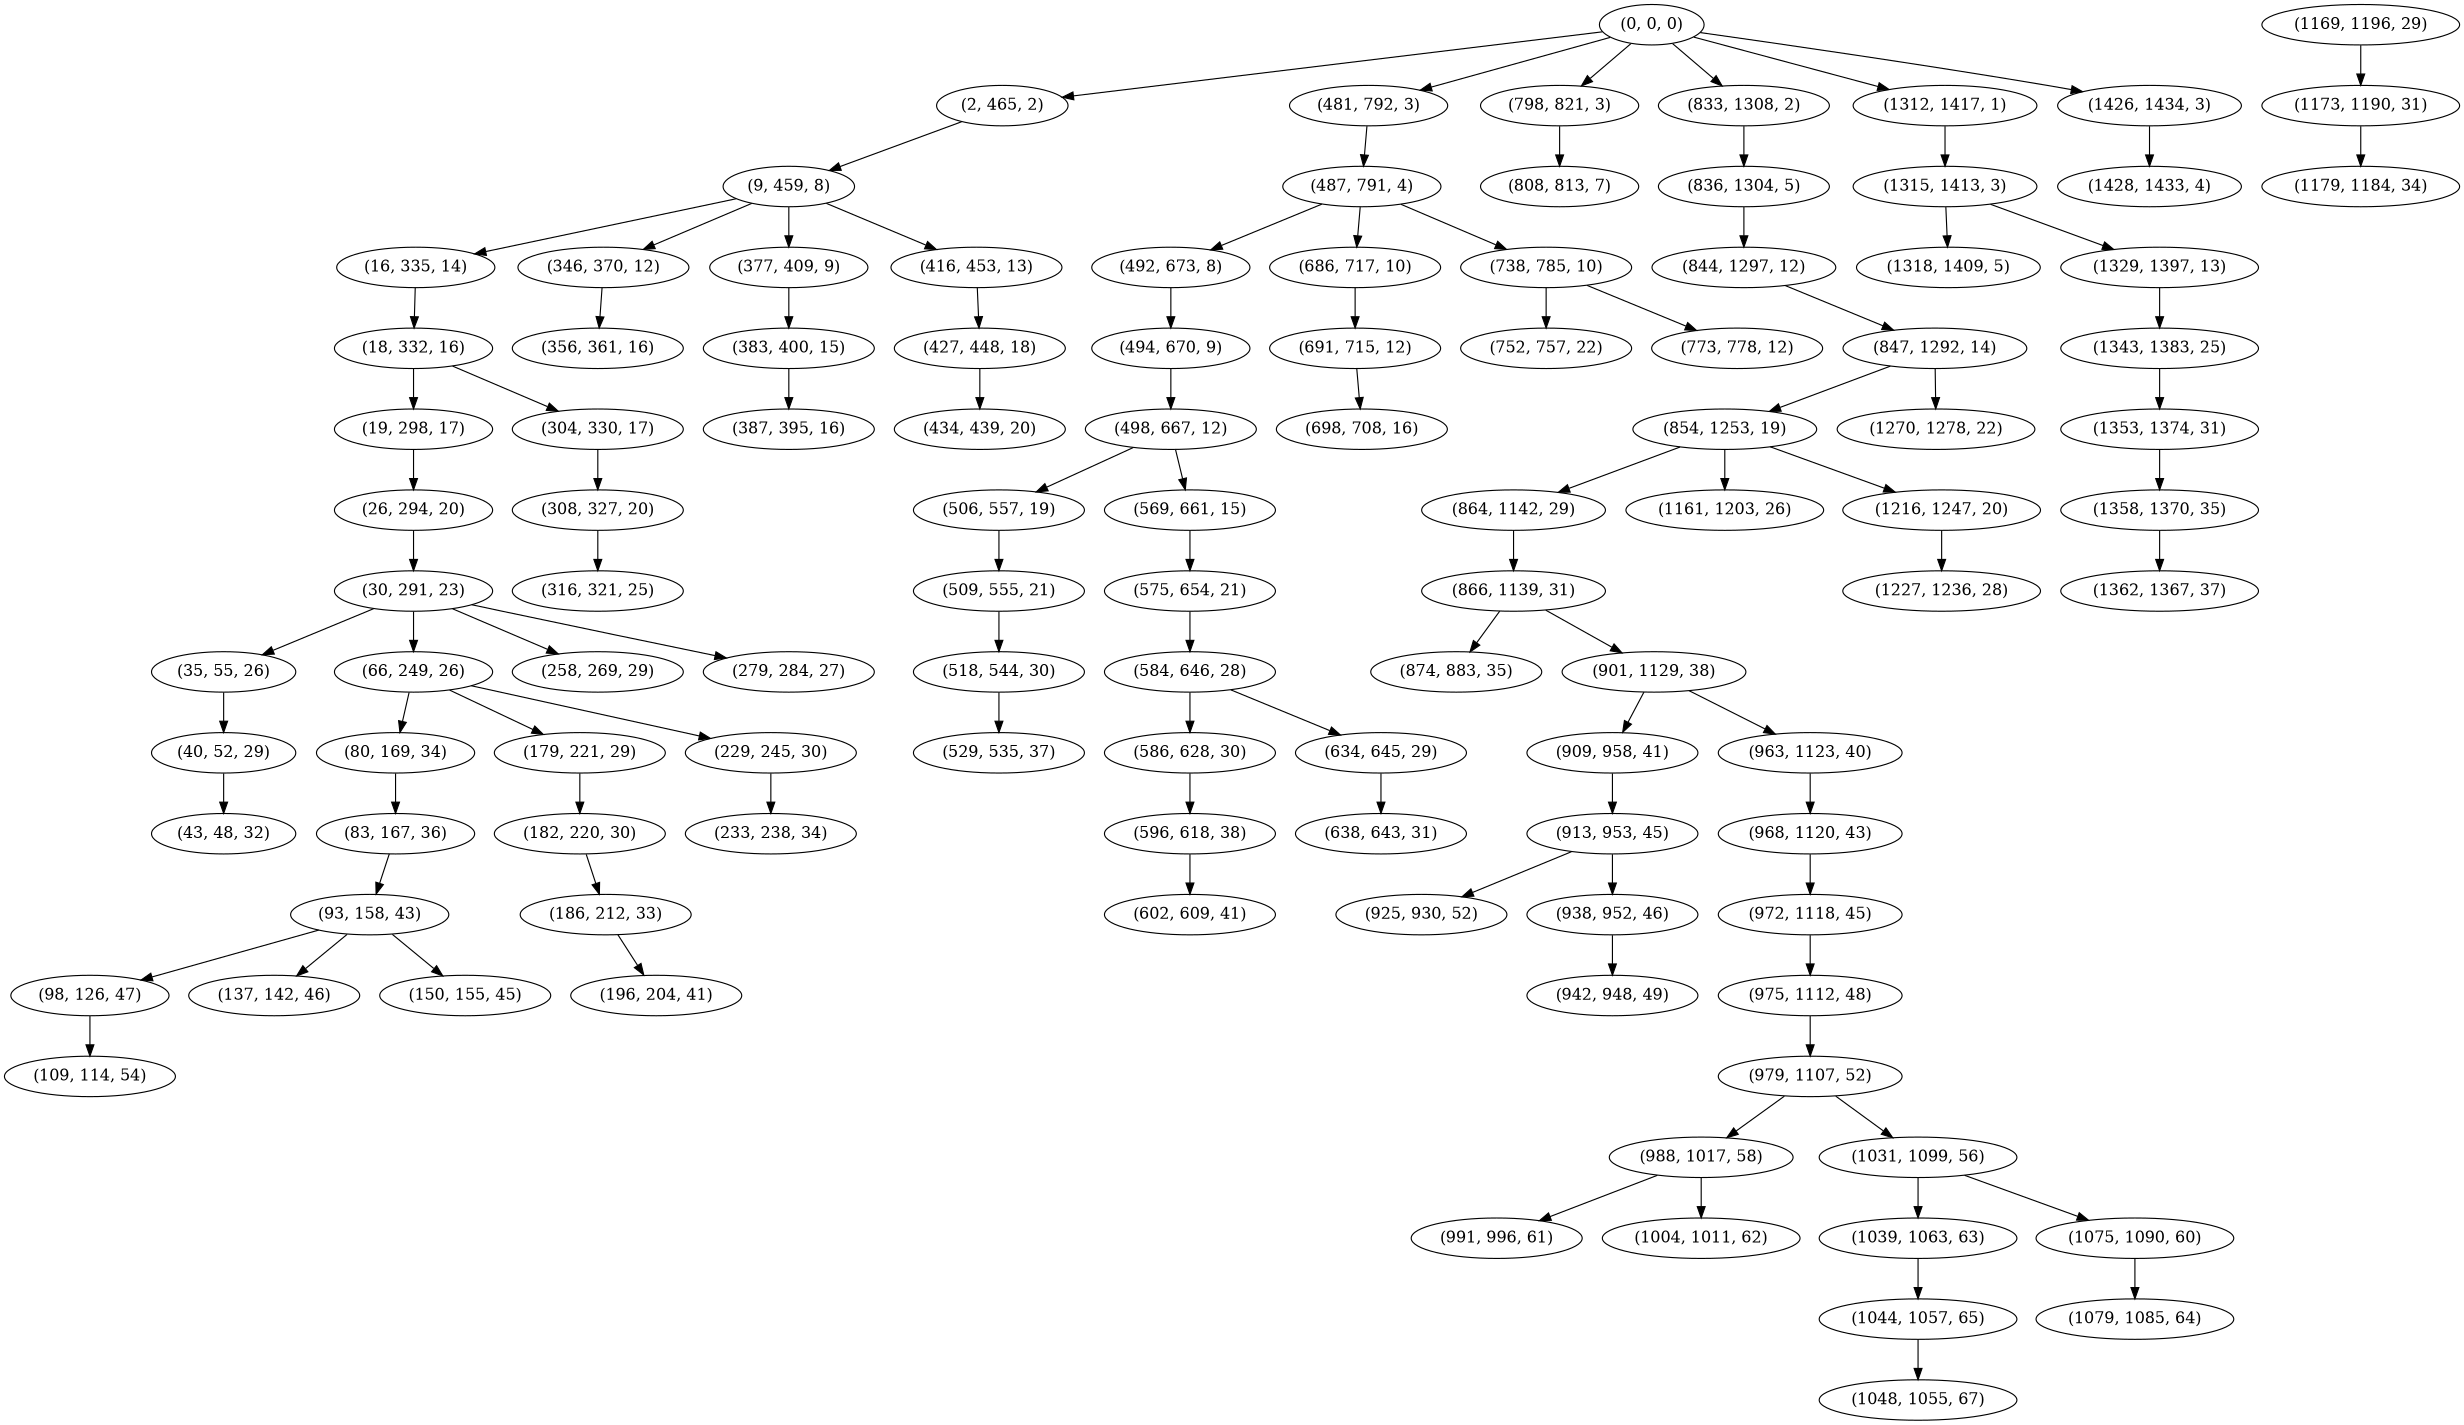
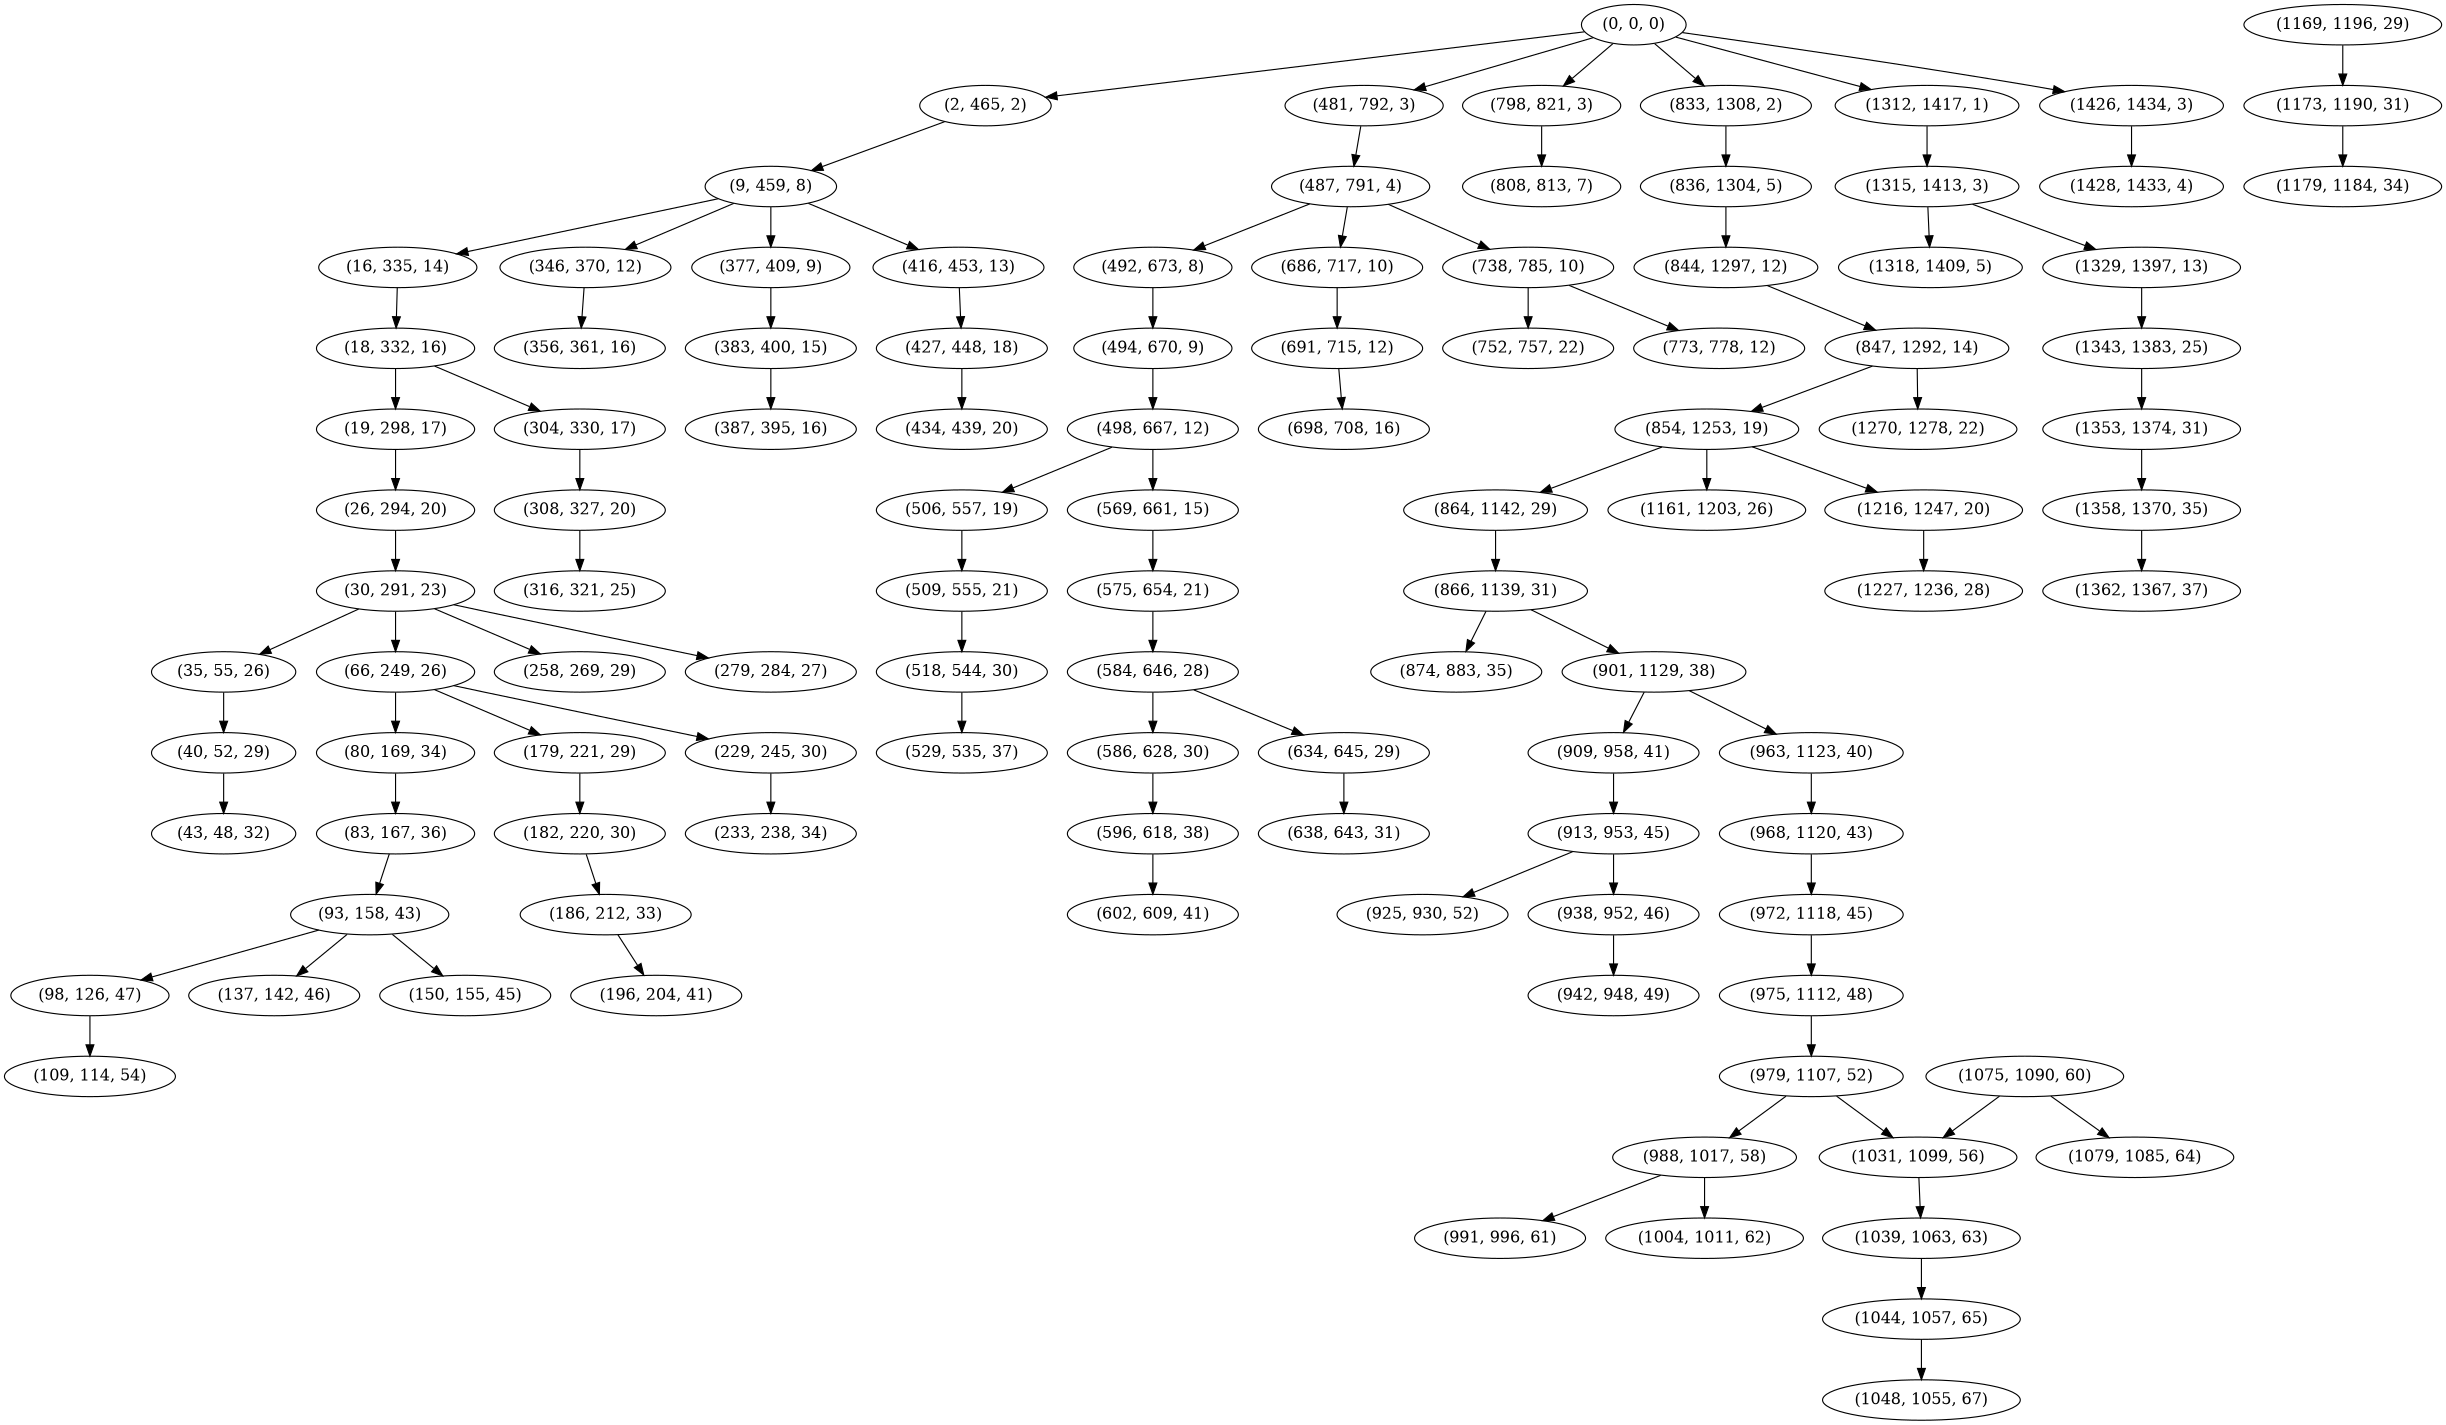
(2021, 1196) -> (1976, 1114)
